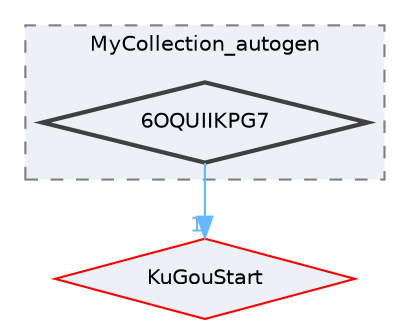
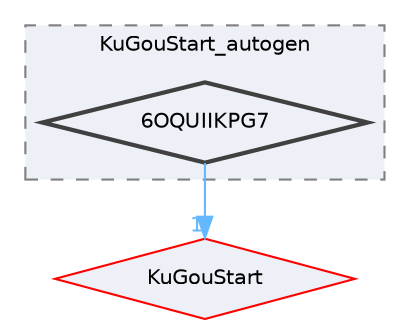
(205, 45) -> (205, 45)
